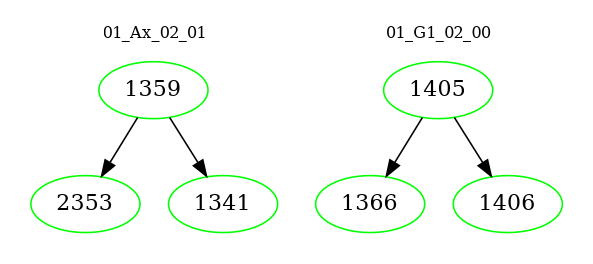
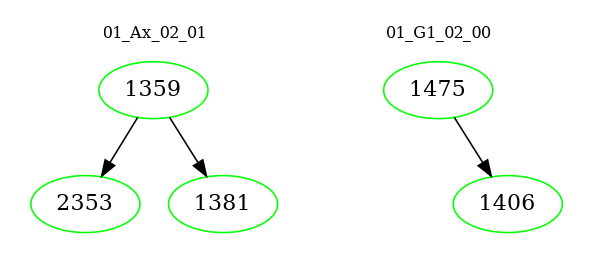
(438, 90) -> (438, 90)
(223, 204) -> (223, 204)
(370, 204) -> none
